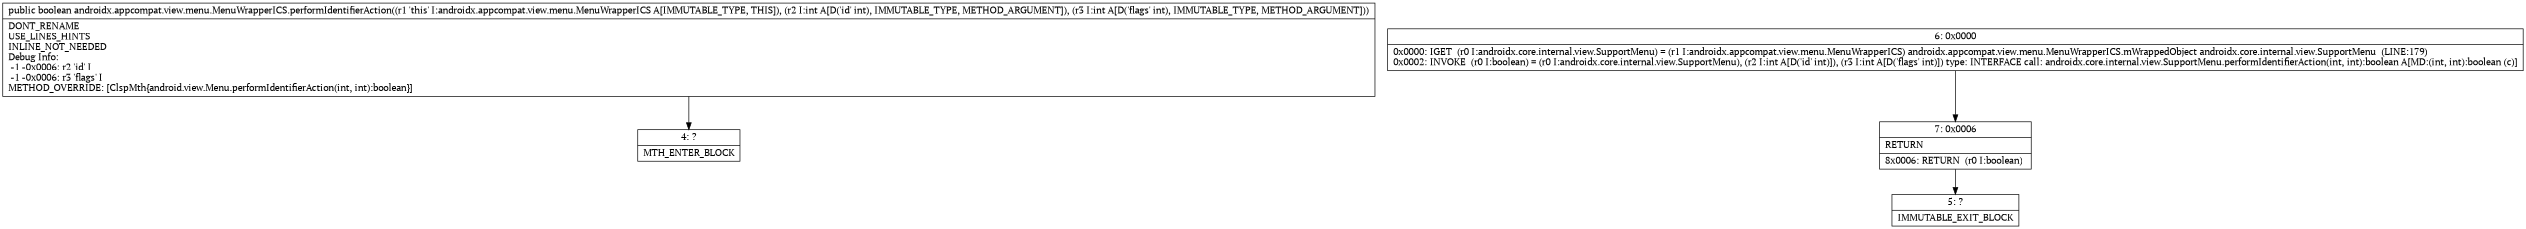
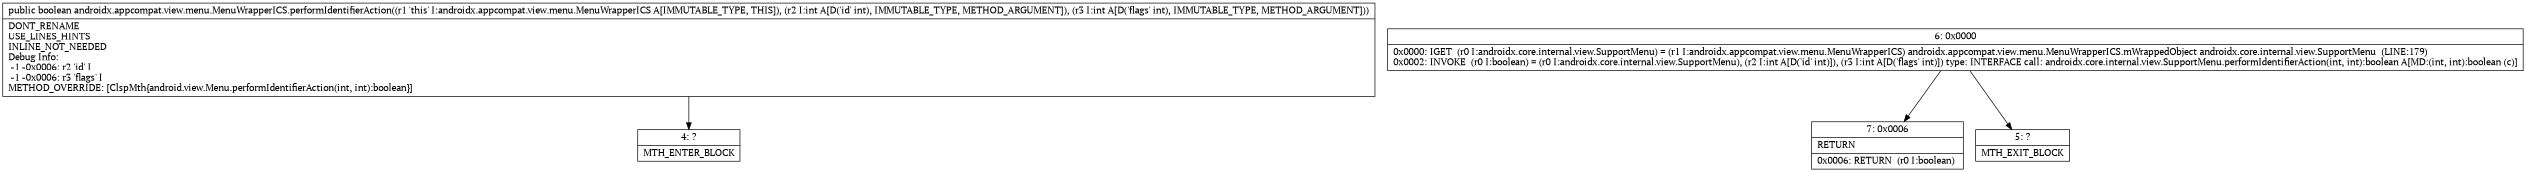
(1955, 161) -> (1887, 161)
(1955, 178) -> (1989, 97)
(1955, 218) -> (2023, 153)
